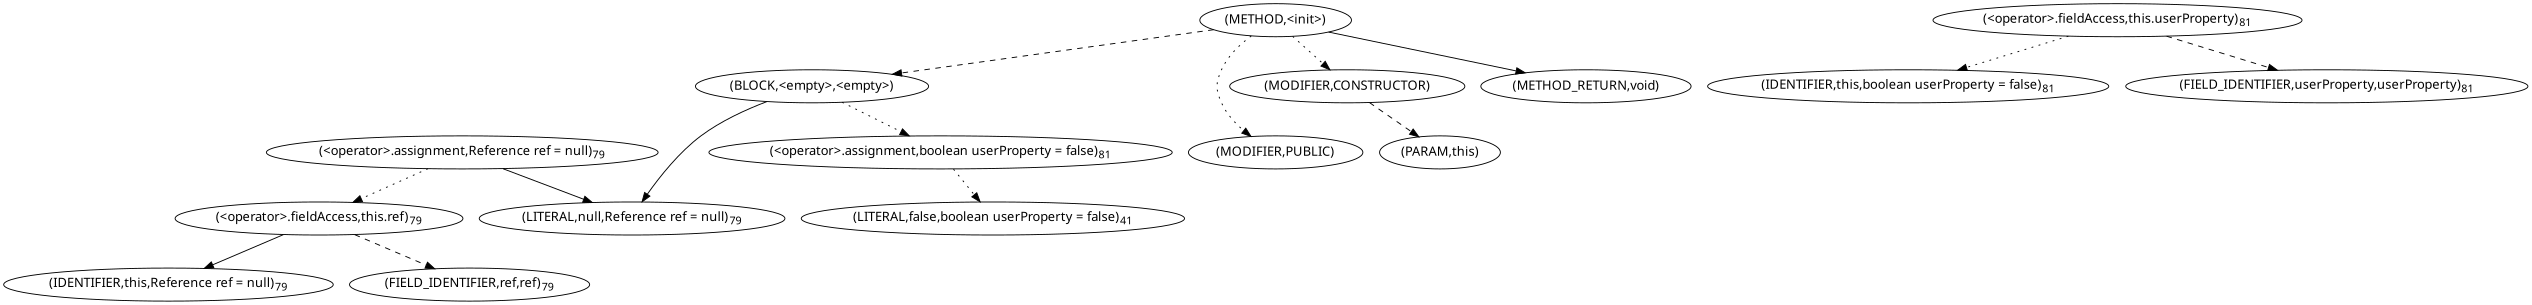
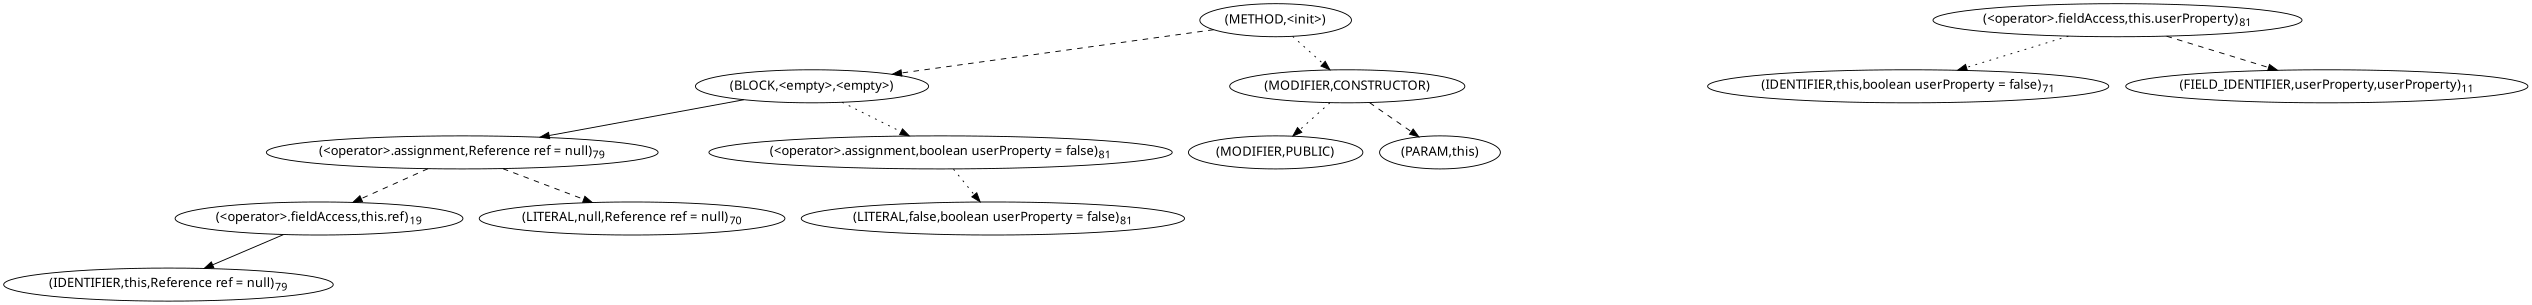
(1218, 81) -> (1315, 116)
(2049, 85) -> (2049, 85)
(2468, 85) -> (2468, 85)
(1586, 86) -> none
(699, 137) -> (646, 118)
(395, 184) -> (395, 184)
(543, 184) -> (543, 184)
(416, 217) -> (416, 217)
(736, 217) -> (736, 217)
(1126, 217) -> (1126, 217)
(470, 285) -> none
